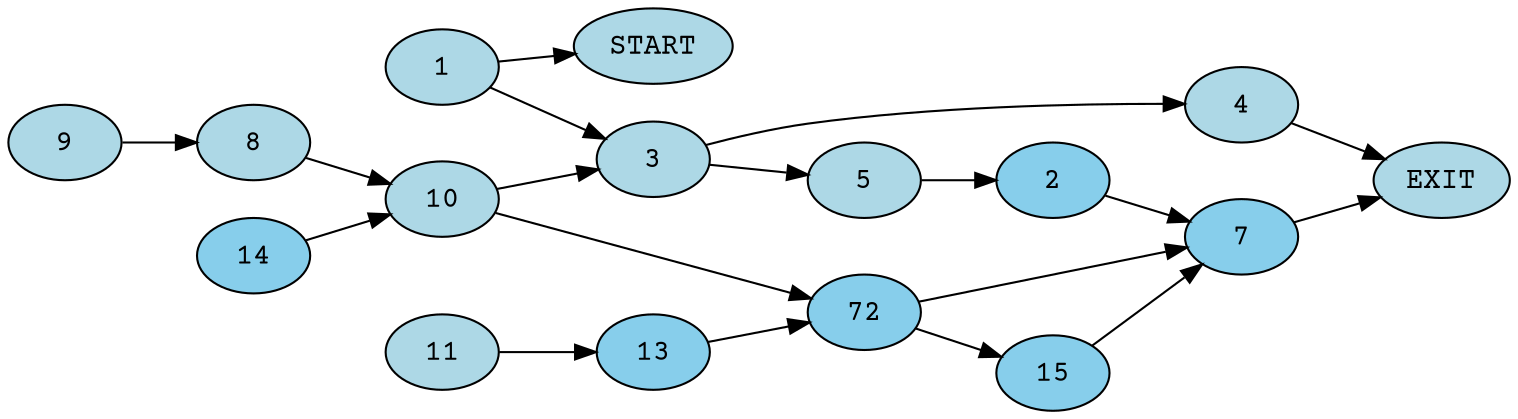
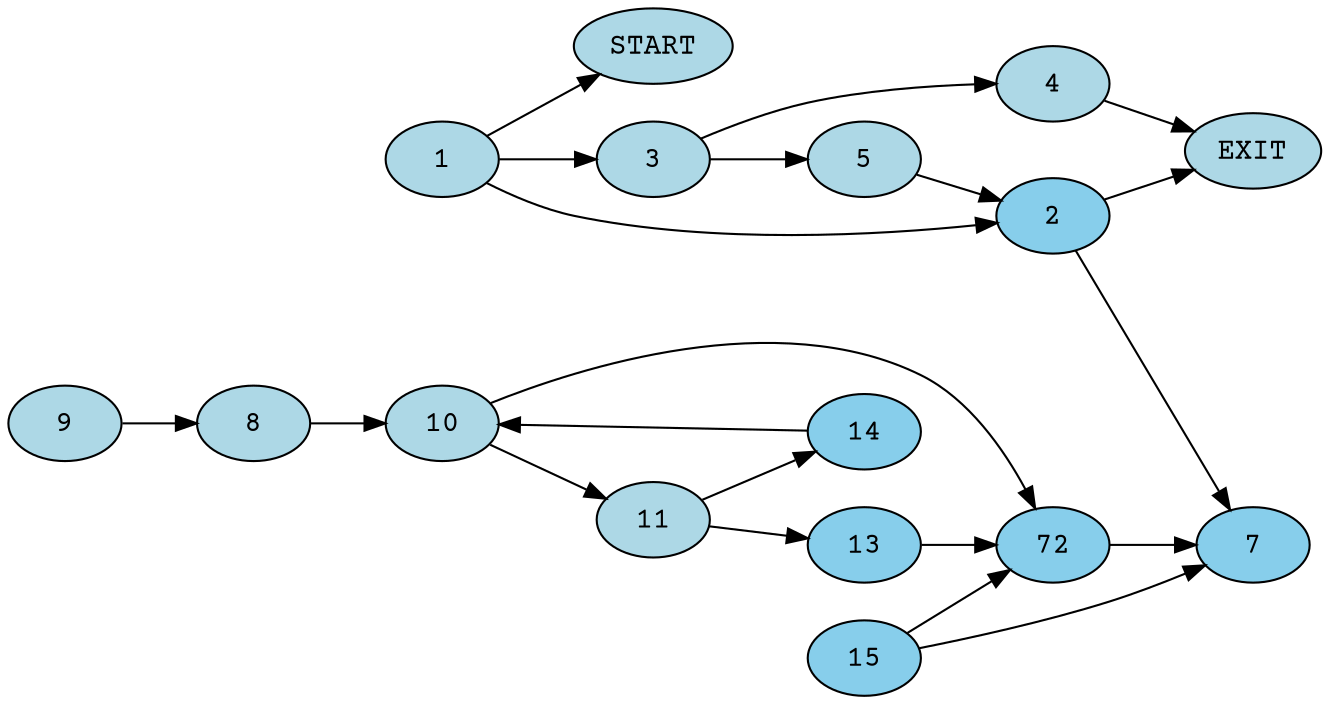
(537, 181) -> (538, 467)
(1327, 213) -> (1139, 188)
none -> (728, 234)
(948, 339) -> (950, 607)
none -> (749, 480)
